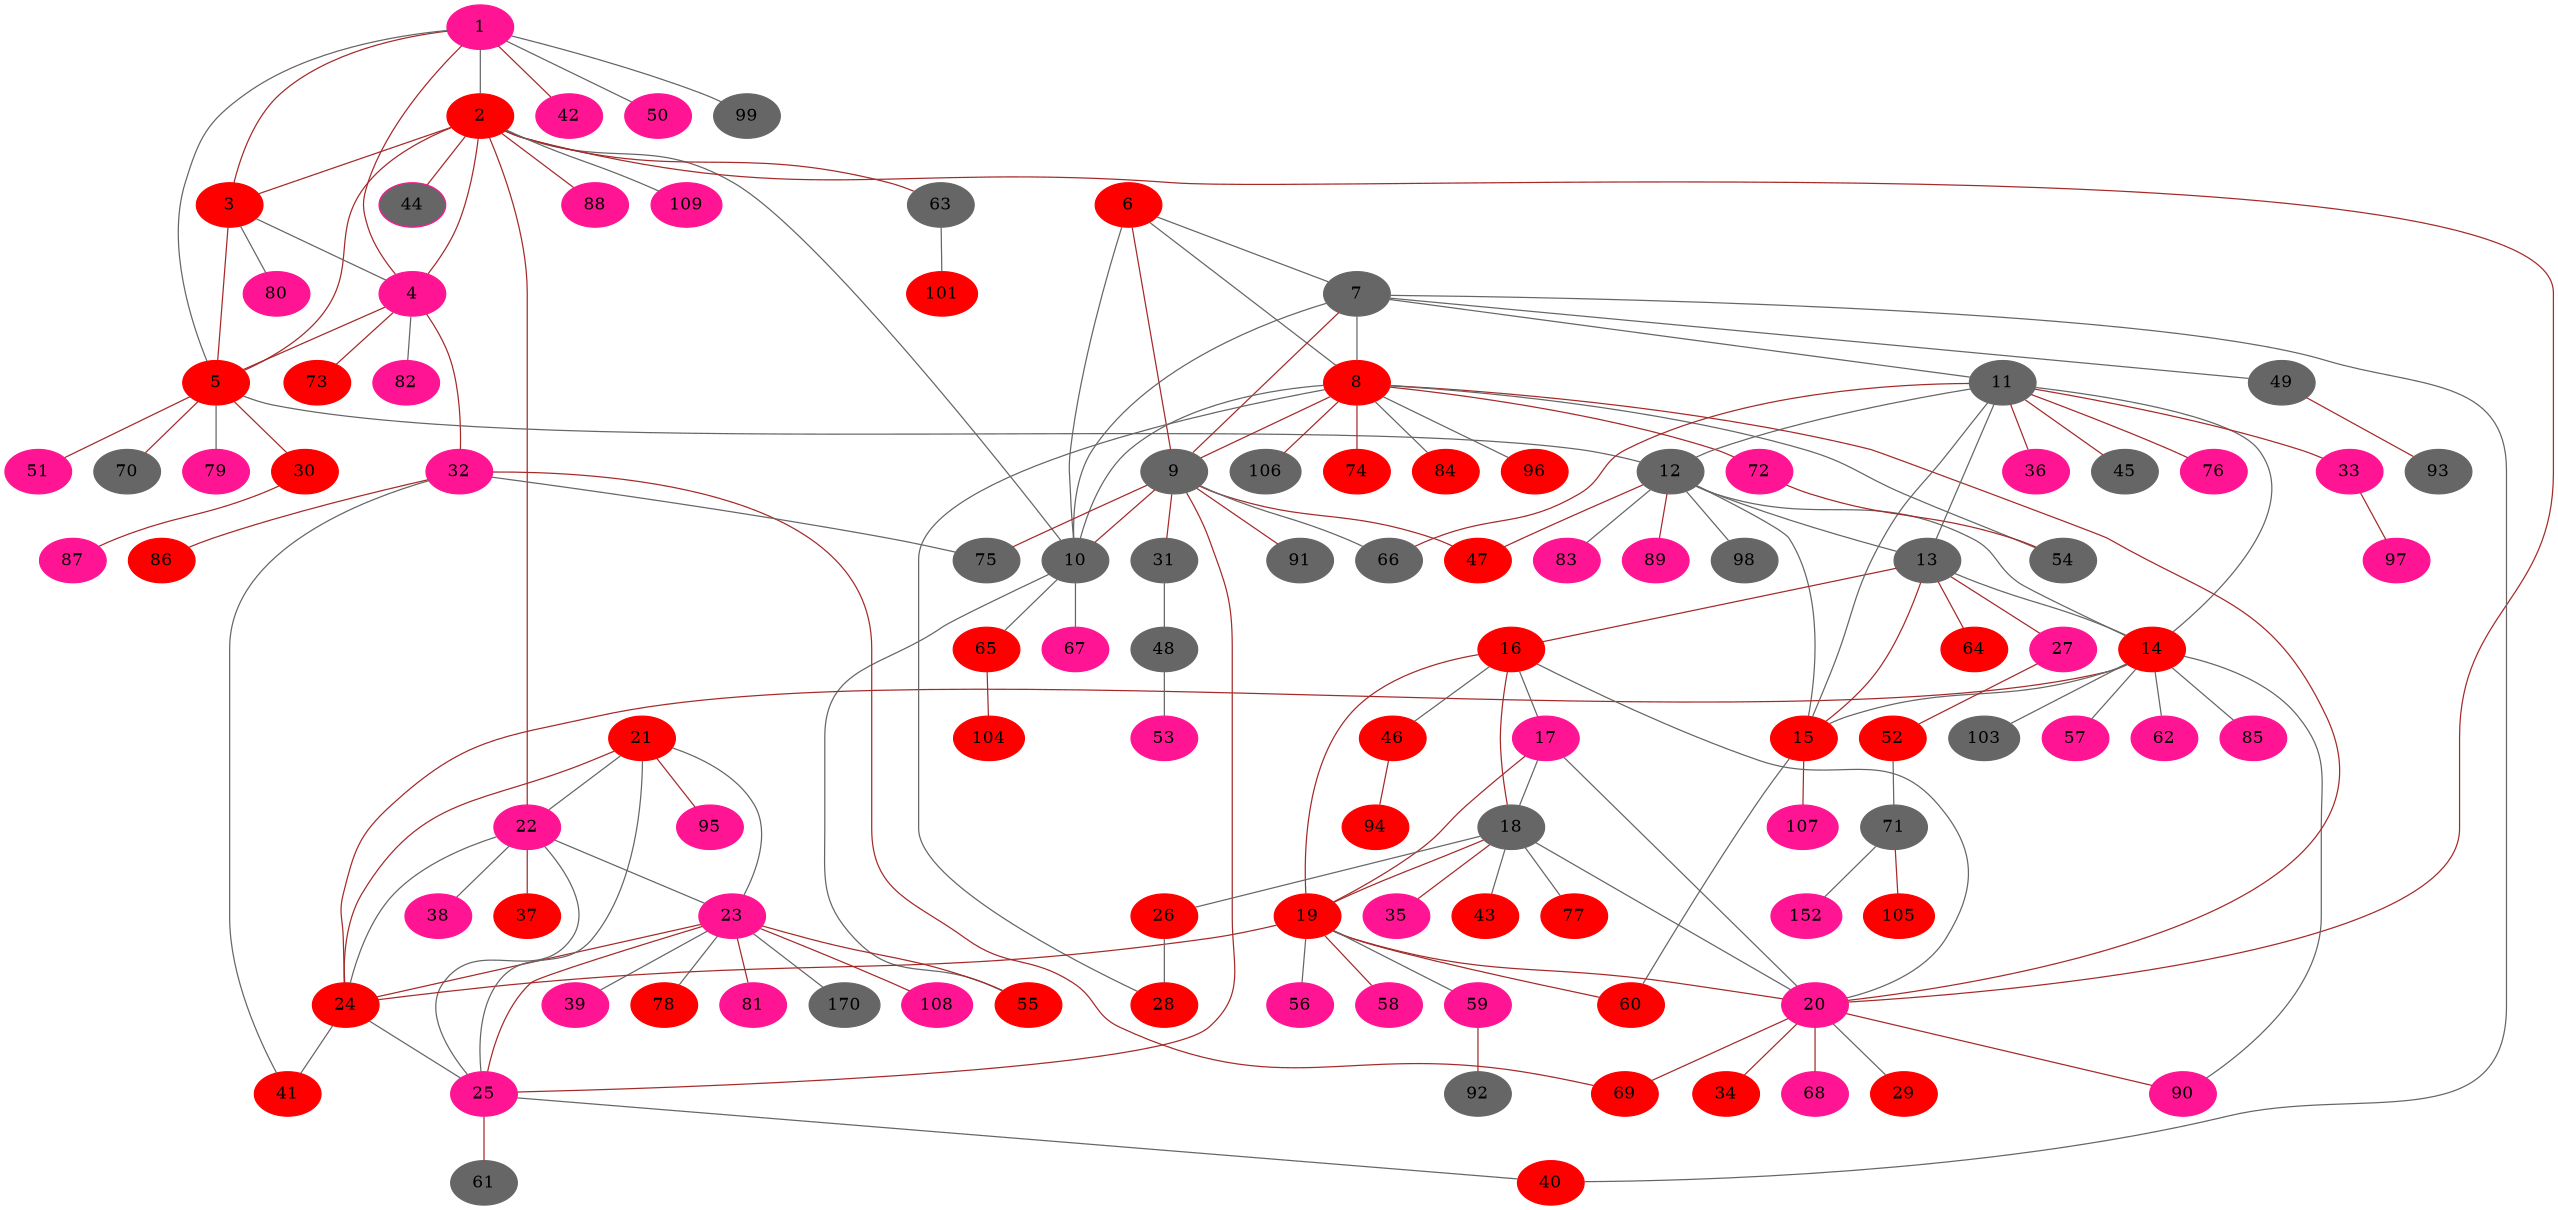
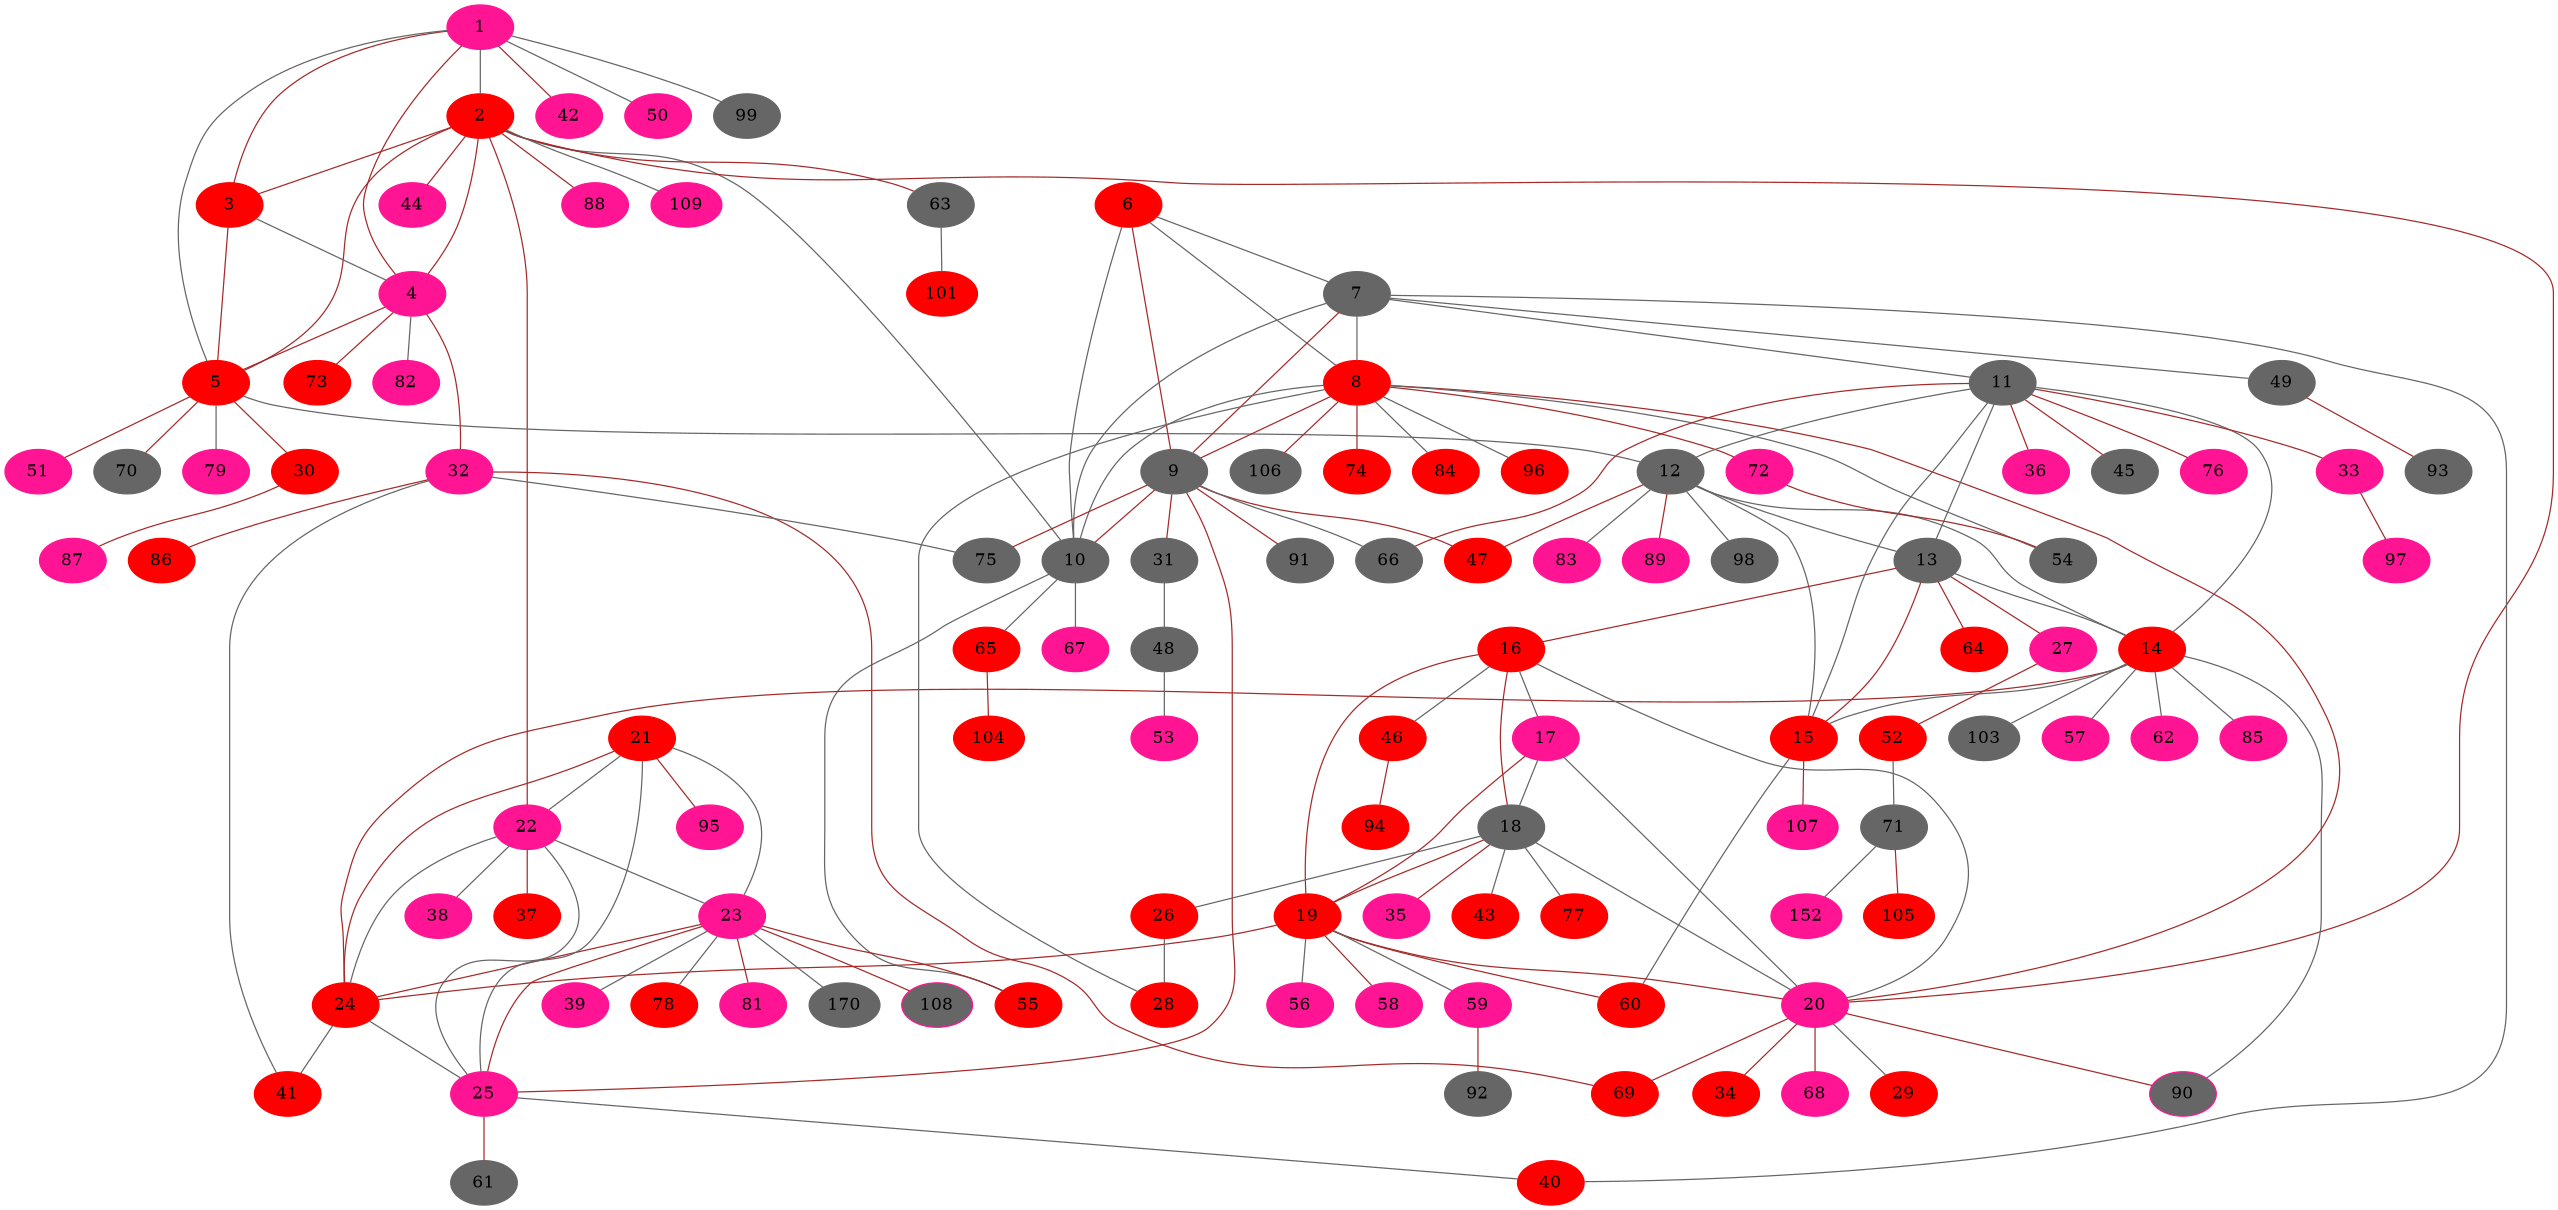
(412, 205) -> (412, 205)
(277, 294) -> none
(937, 1005) -> (937, 1005)
(2183, 1094) -> (2183, 1094)
